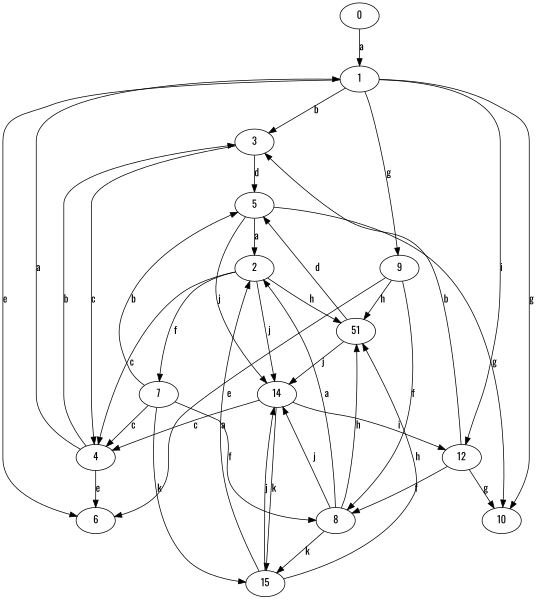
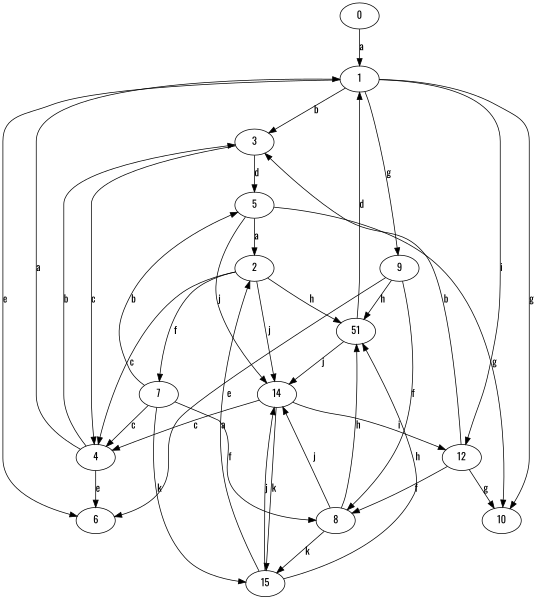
(308, 271) -> (360, 209)
(320, 390) -> none
